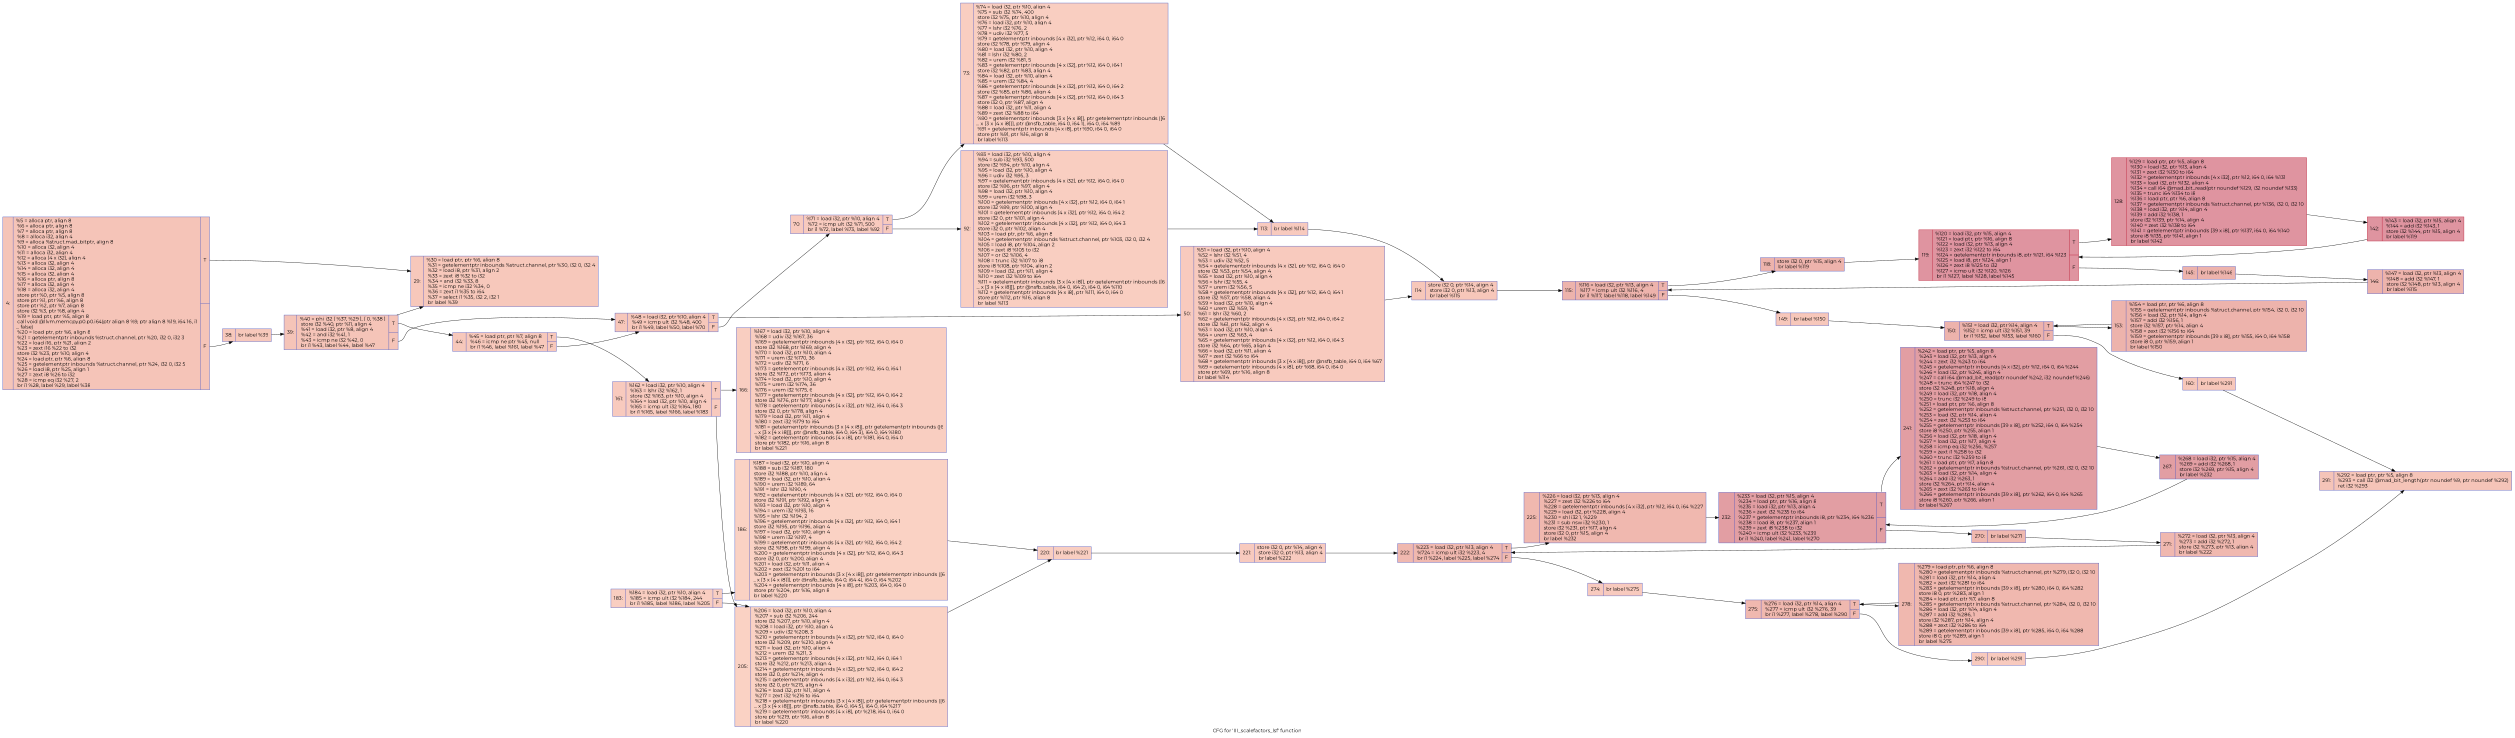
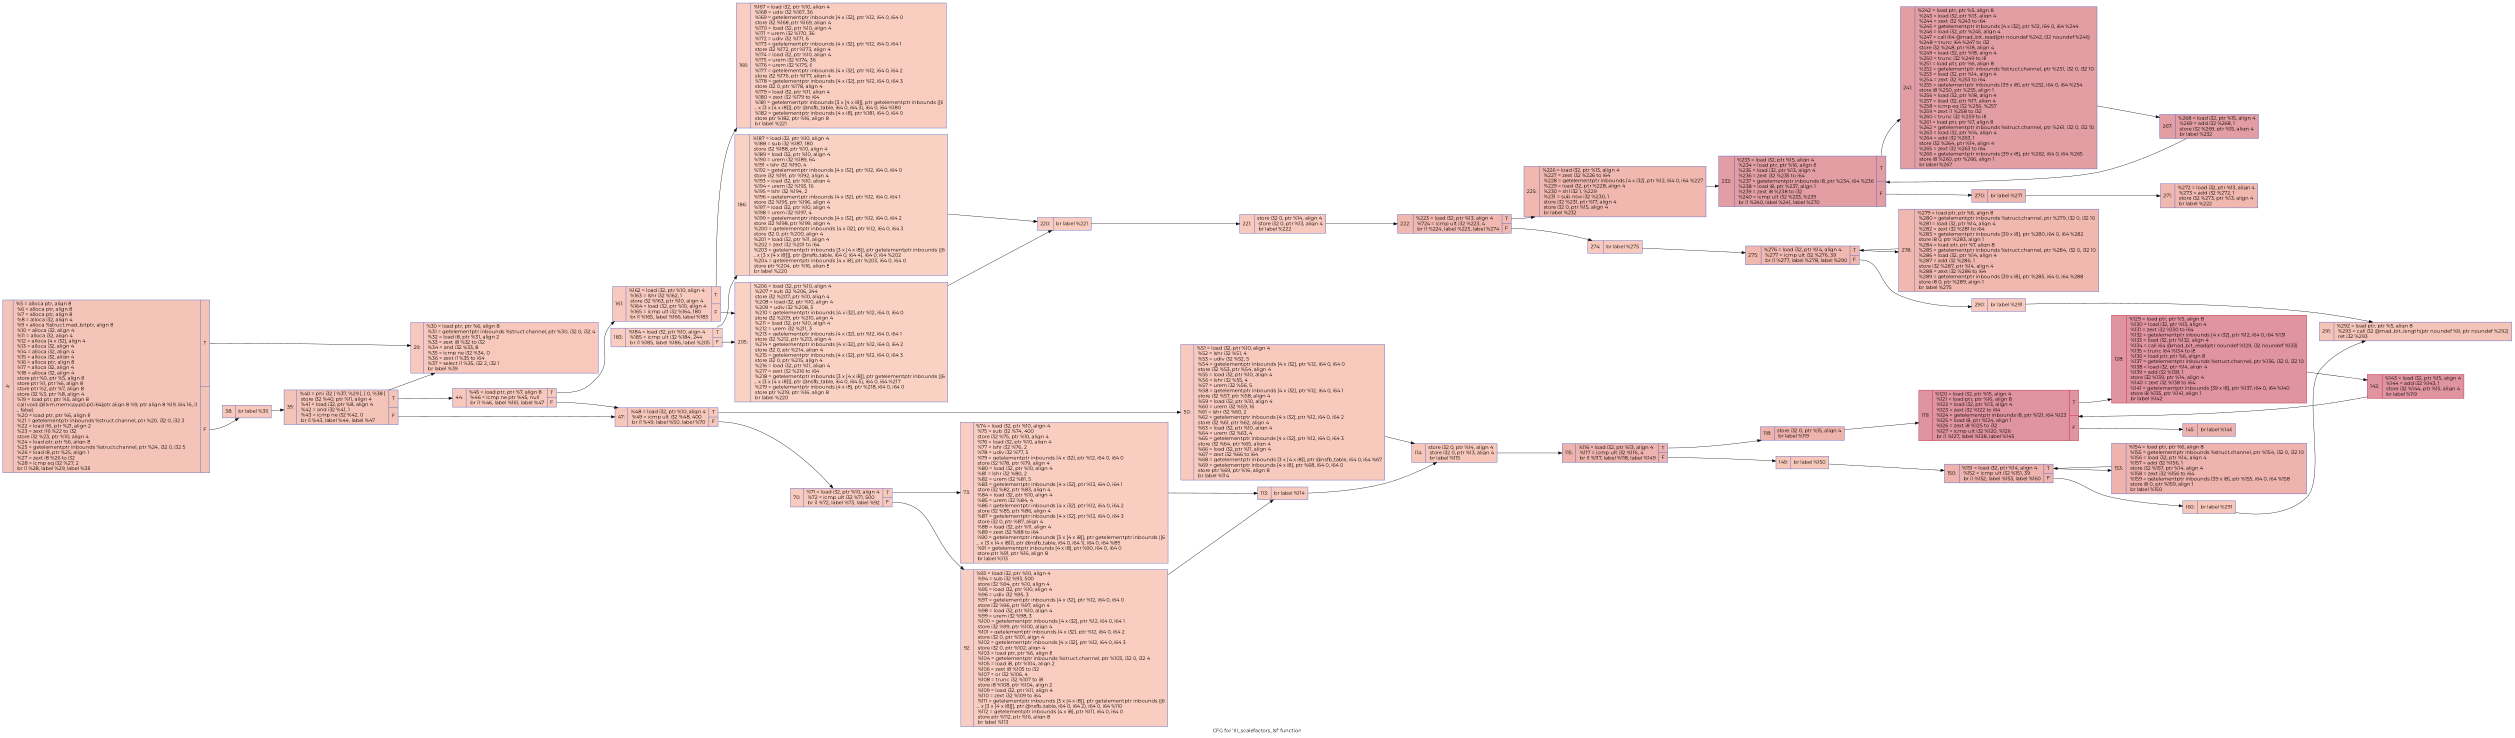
(2416, 282) -> none
(1838, 549) -> none
